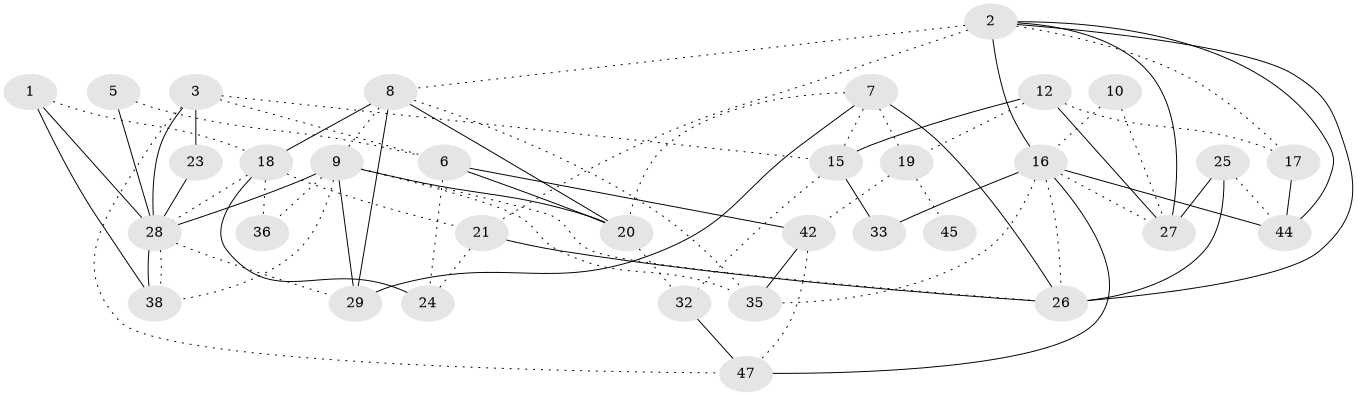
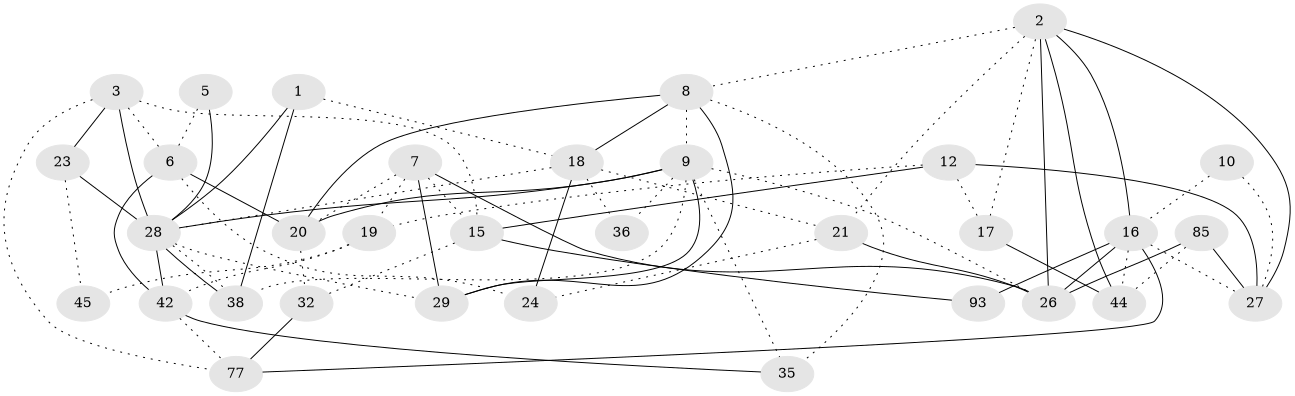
(1223, 163) -> (1202, 233)
(1163, 198) -> (1126, 261)
(1057, 232) -> (1090, 268)
none -> (73, 233)
(879, 233) -> (978, 304)
none -> (160, 268)
(929, 279) -> none
(746, 374) -> (236, 374)
